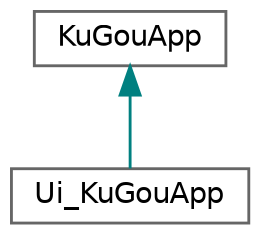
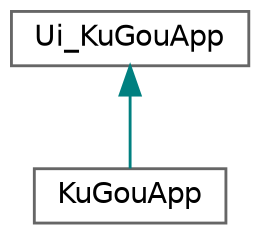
(130, 132) -> (130, 132)
